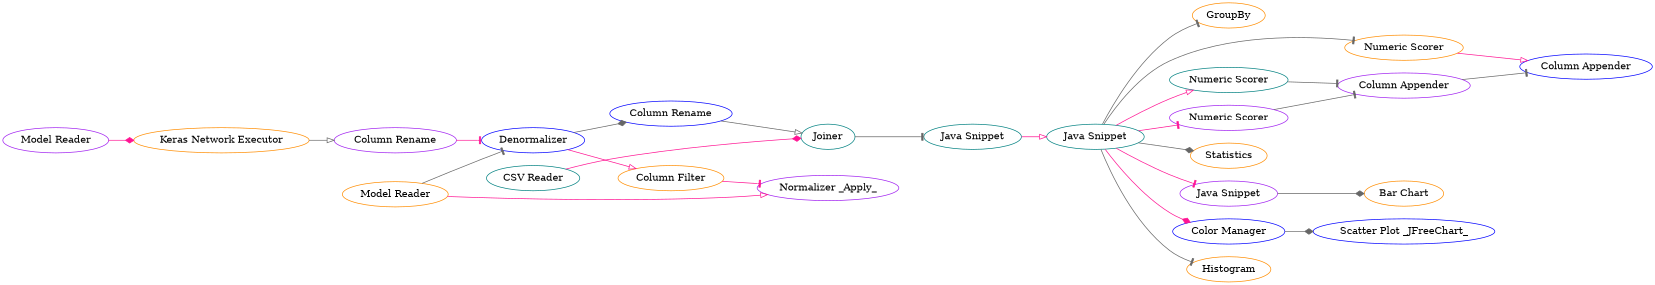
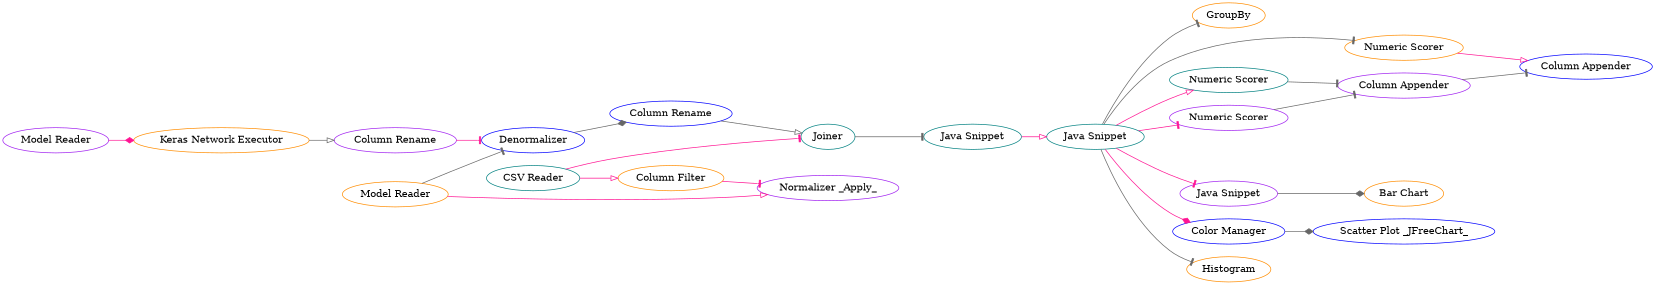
(681, 149) -> (681, 149)
(1229, 156) -> none
(595, 157) -> (595, 178)
